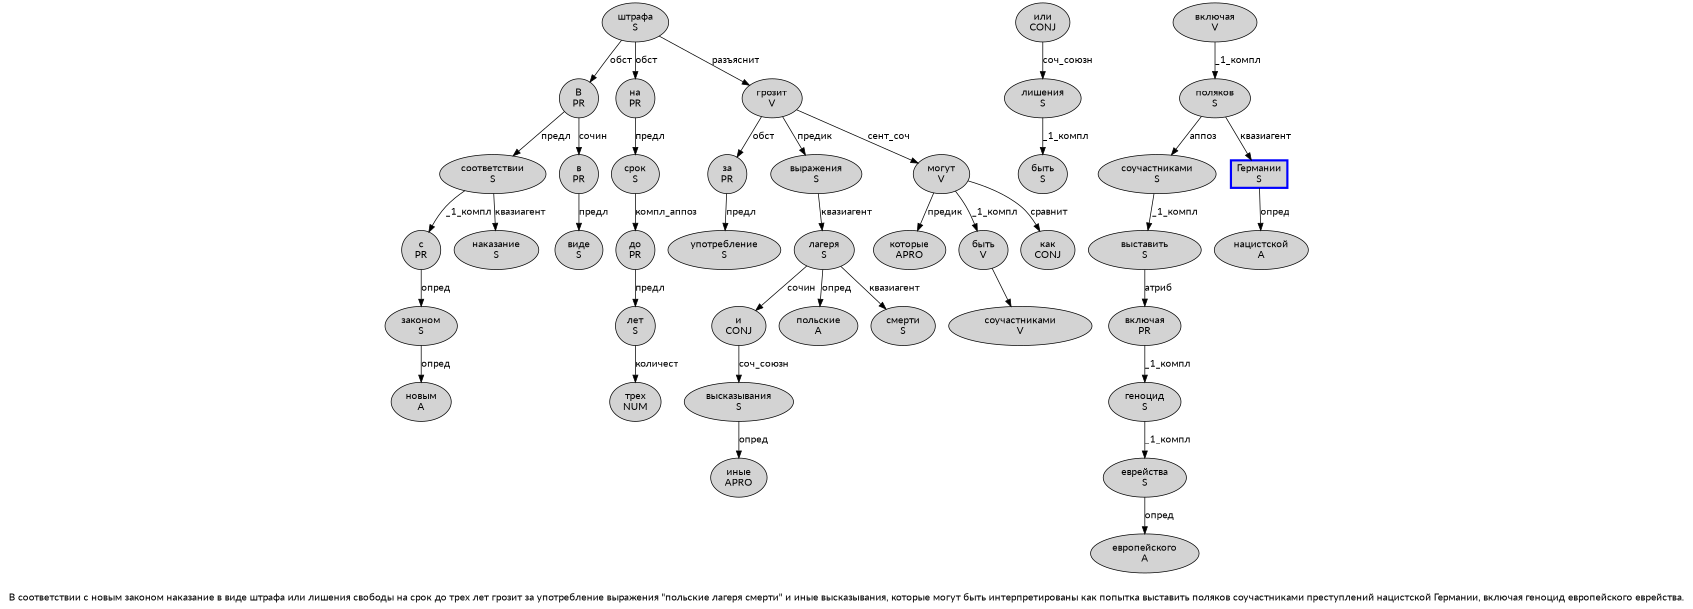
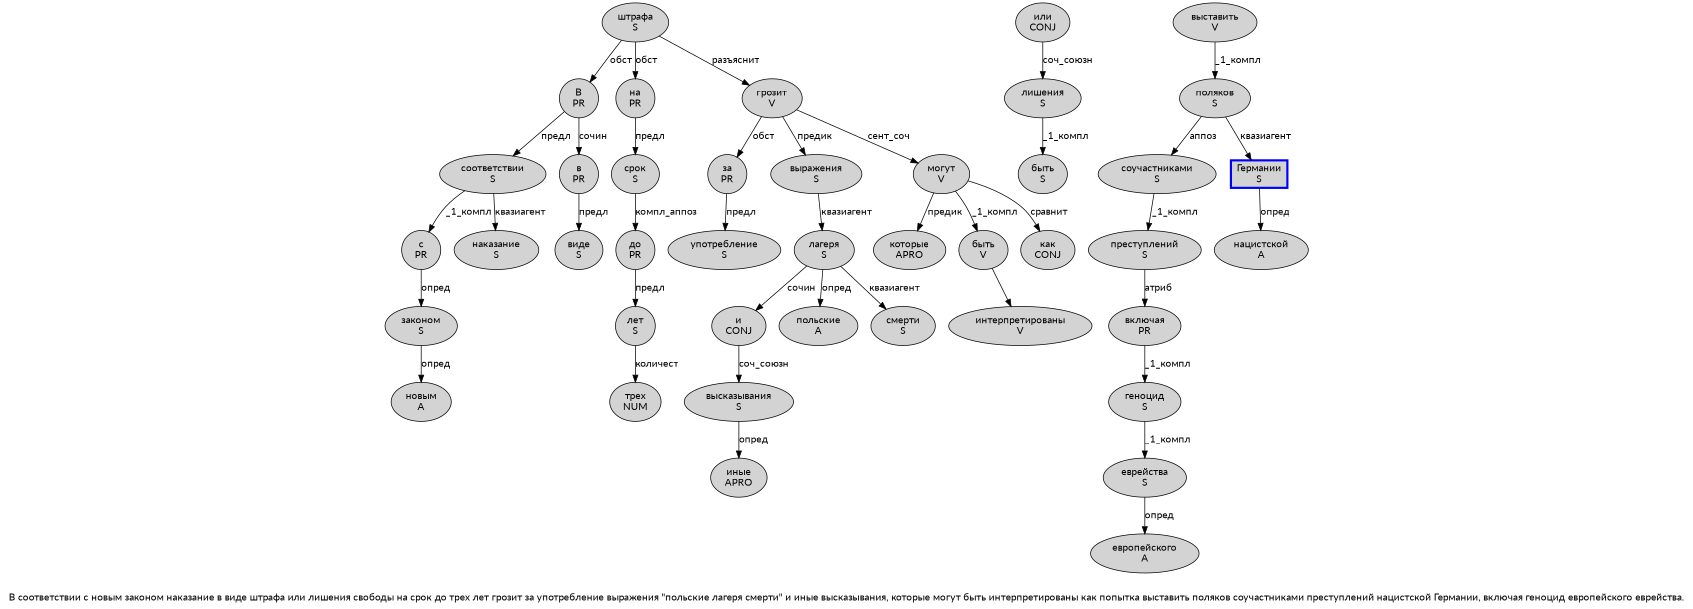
(1215, 22) -> (1215, 22)
(1145, 250) -> (1145, 250)
(1020, 326) -> (1020, 326)
